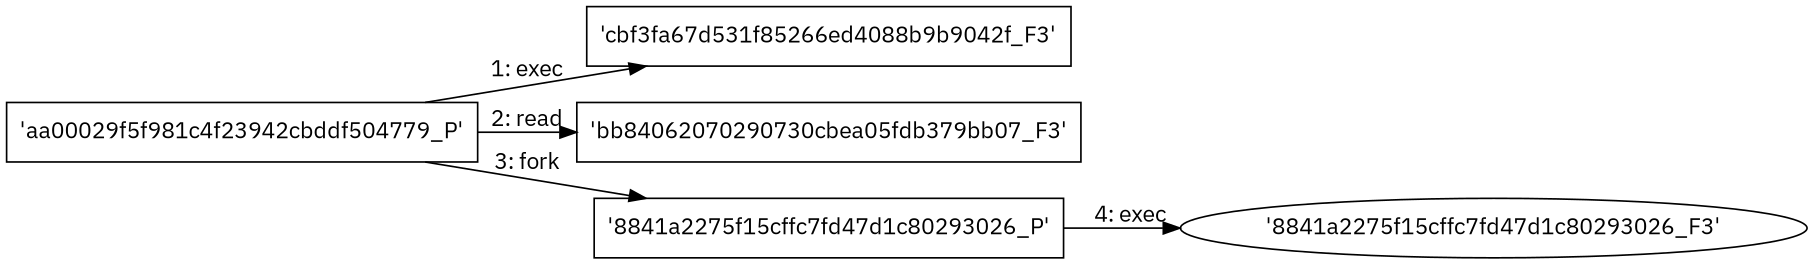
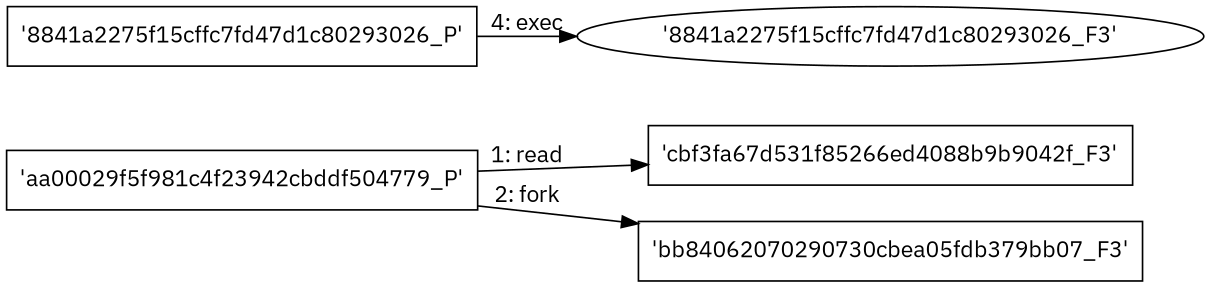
(527, 70) -> (527, 156)
(527, 120) -> (527, 196)
(527, 179) -> none
